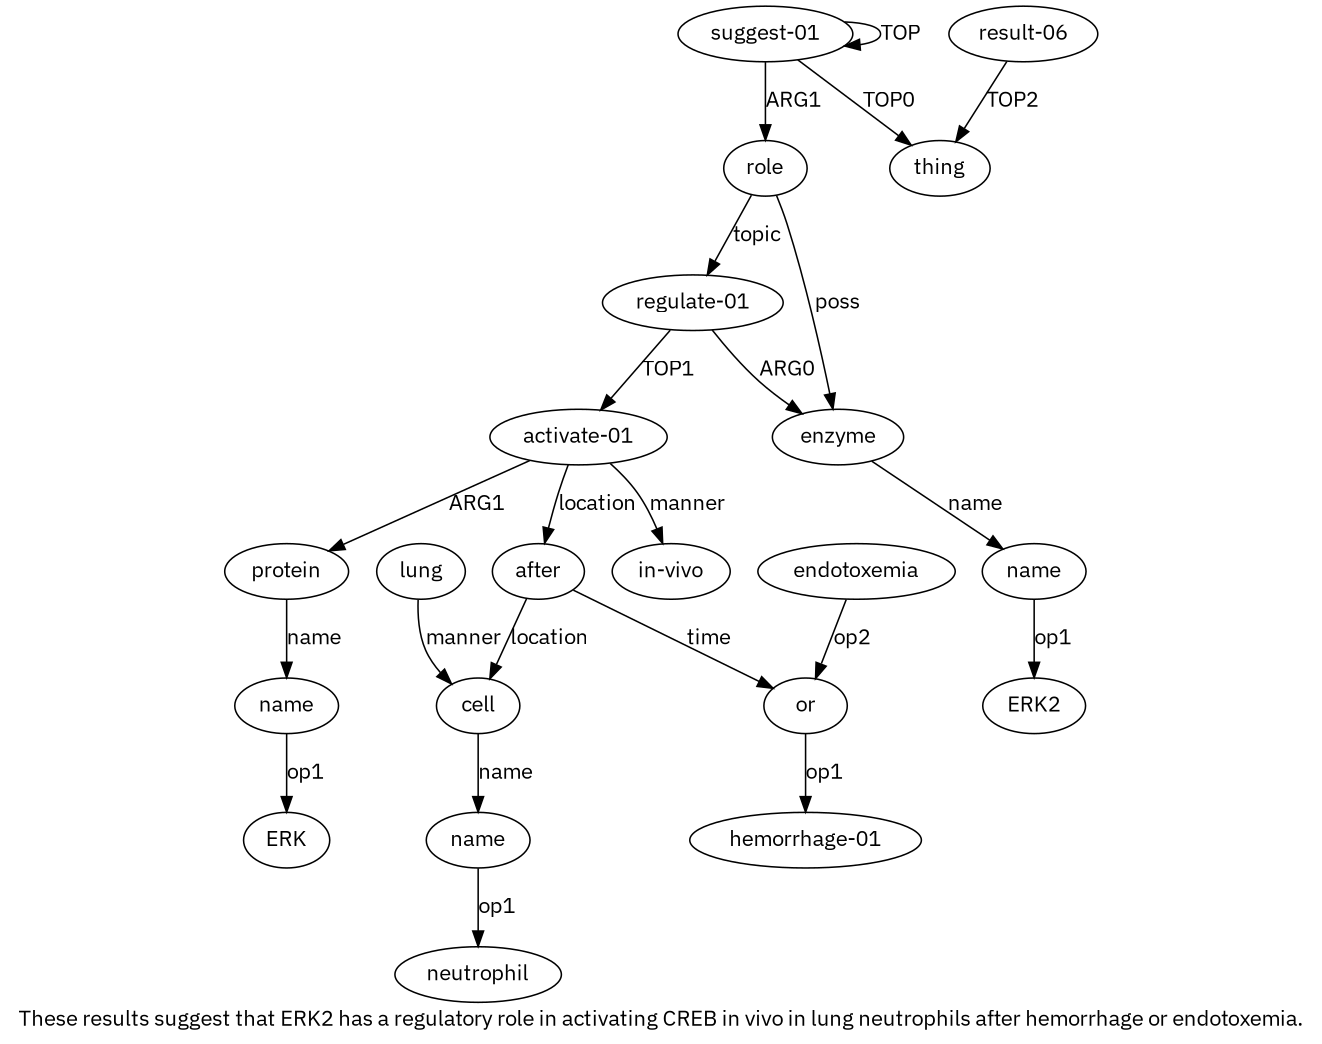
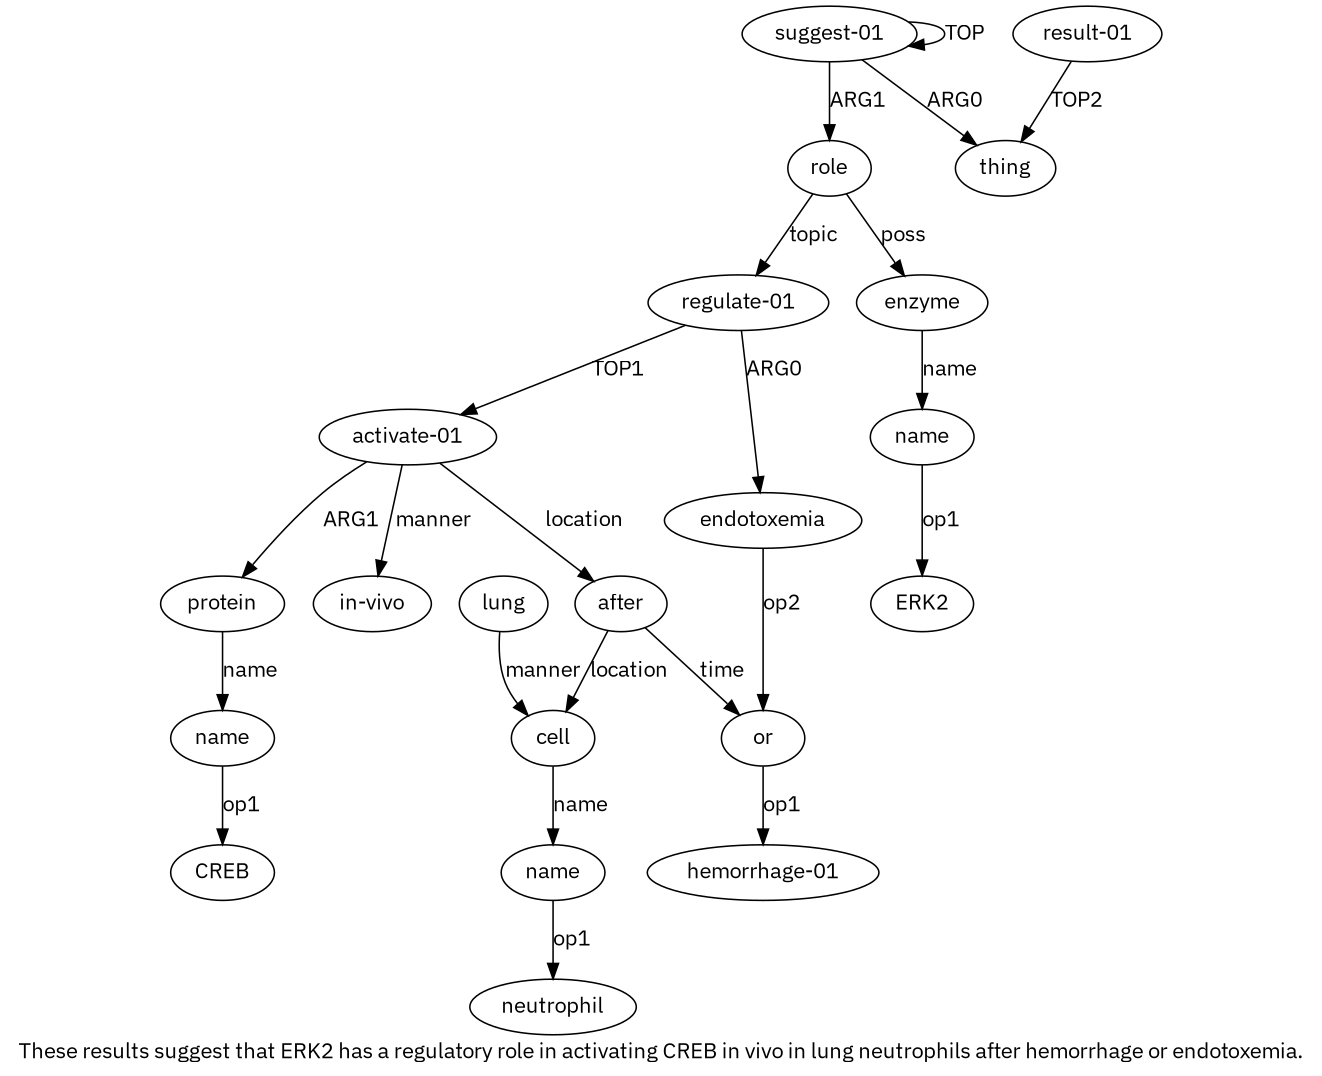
(1023, 34) -> (1087, 34)
(889, 101) -> (955, 101)
(748, 371) -> (750, 404)
(287, 840) -> (223, 873)
